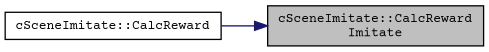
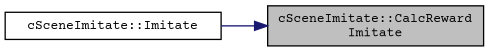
(113, 26) -> (113, 26)
